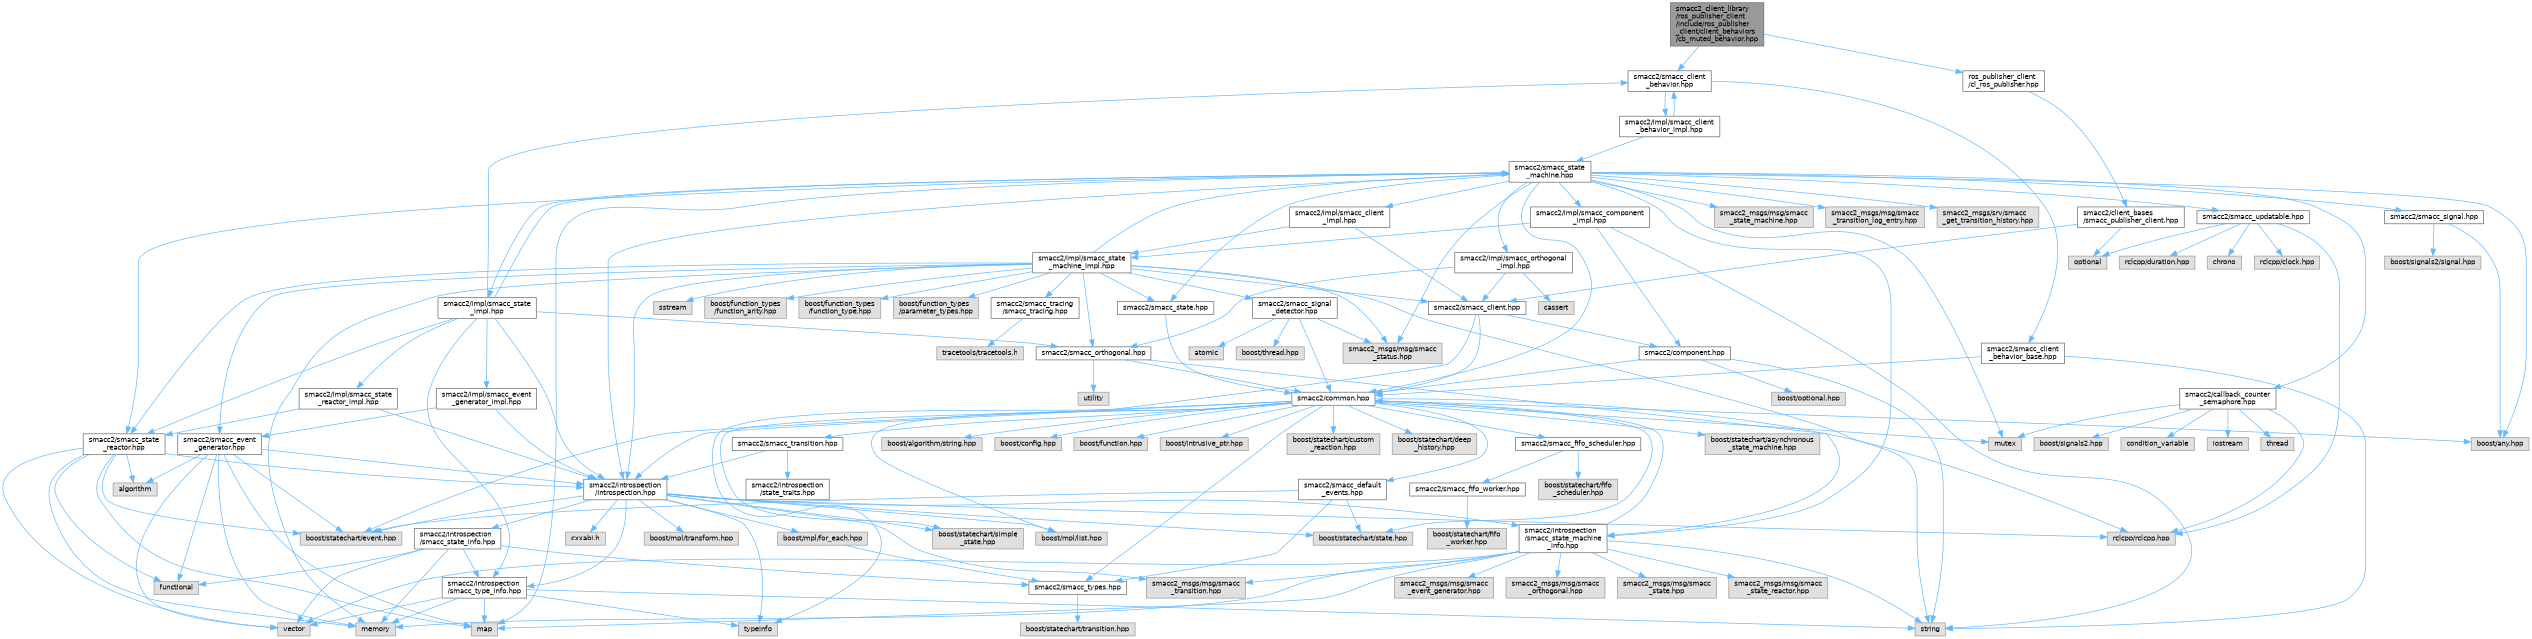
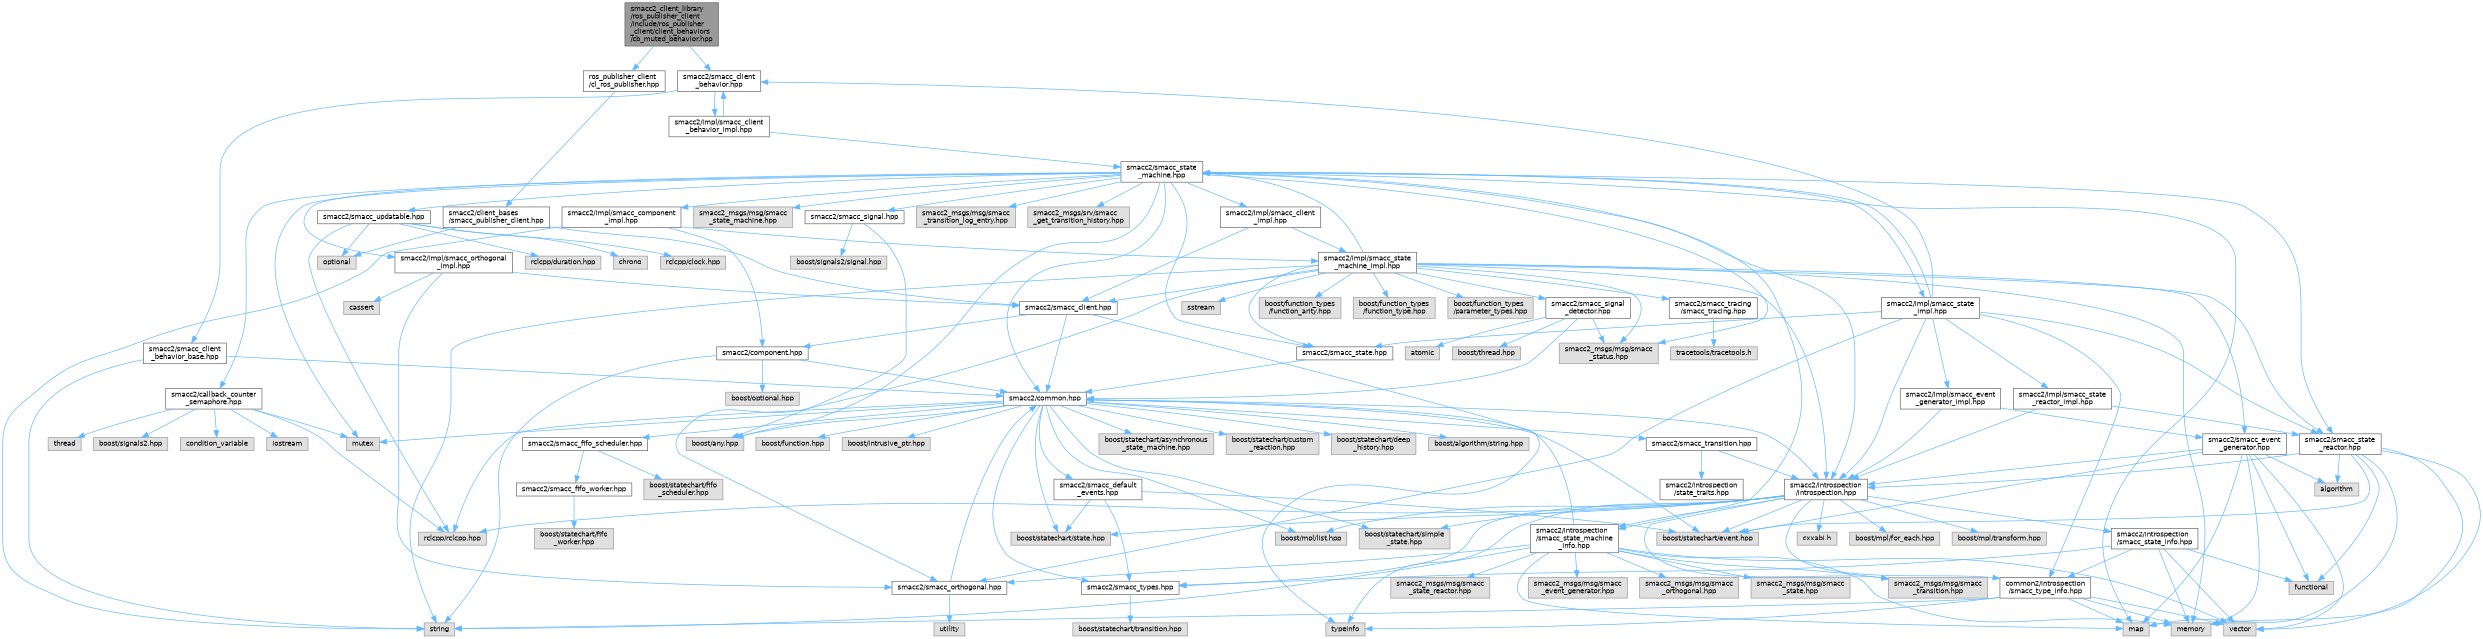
none -> (1644, 326)
(1649, 414) -> (1285, 565)
(1028, 444) -> none
(943, 565) -> (1480, 528)
(484, 588) -> (2045, 588)
